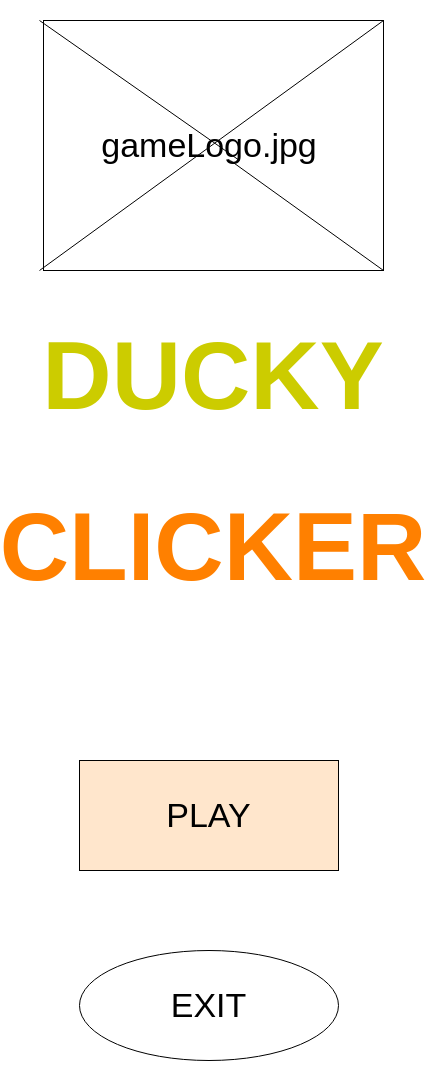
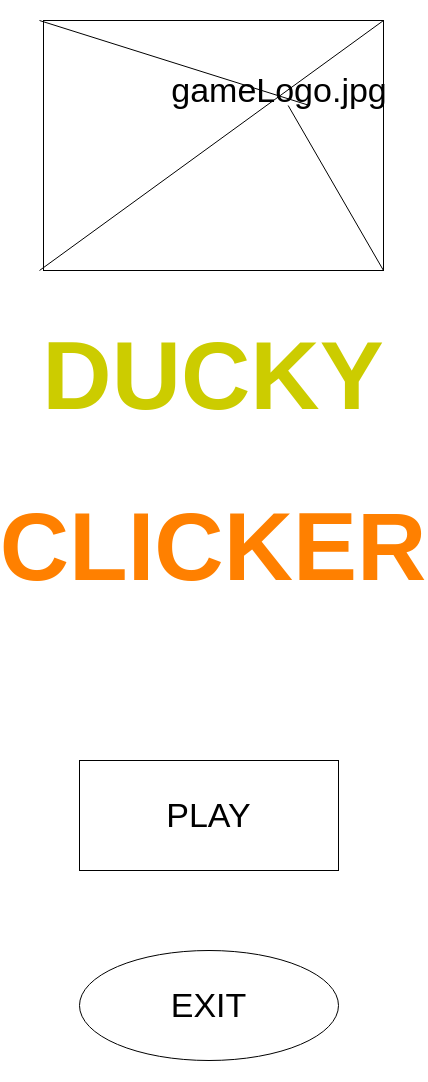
(210, 146) -> (280, 91)
(209, 816) -> (209, 816)
